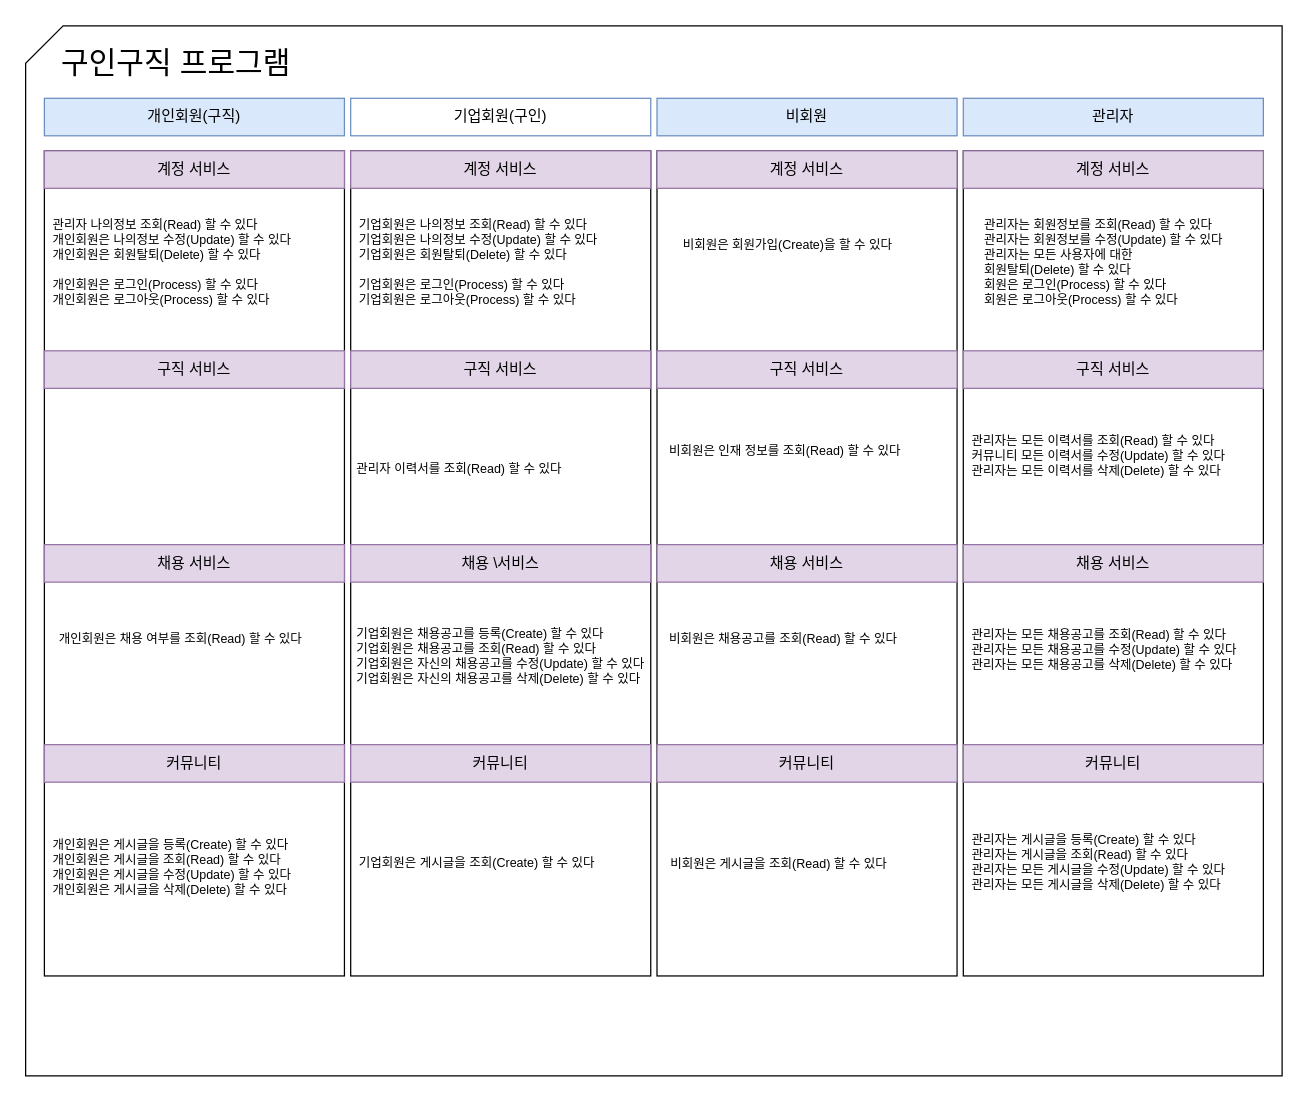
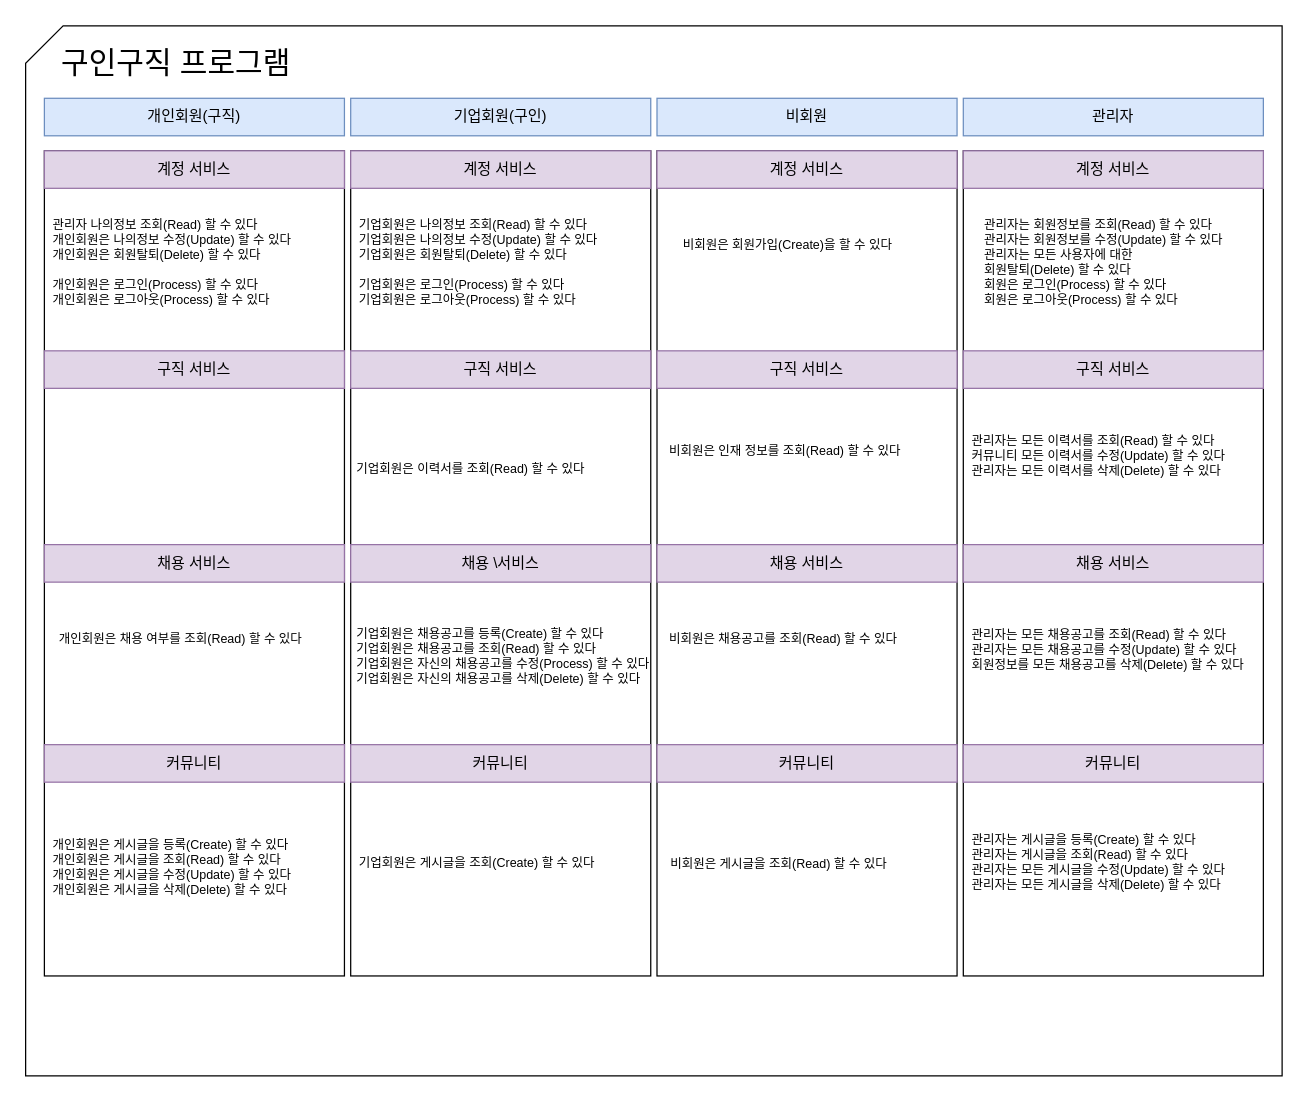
(501, 117) -> (501, 117)
(469, 476) -> (481, 476)
(1117, 657) -> (1122, 657)
(515, 663) -> (518, 663)
